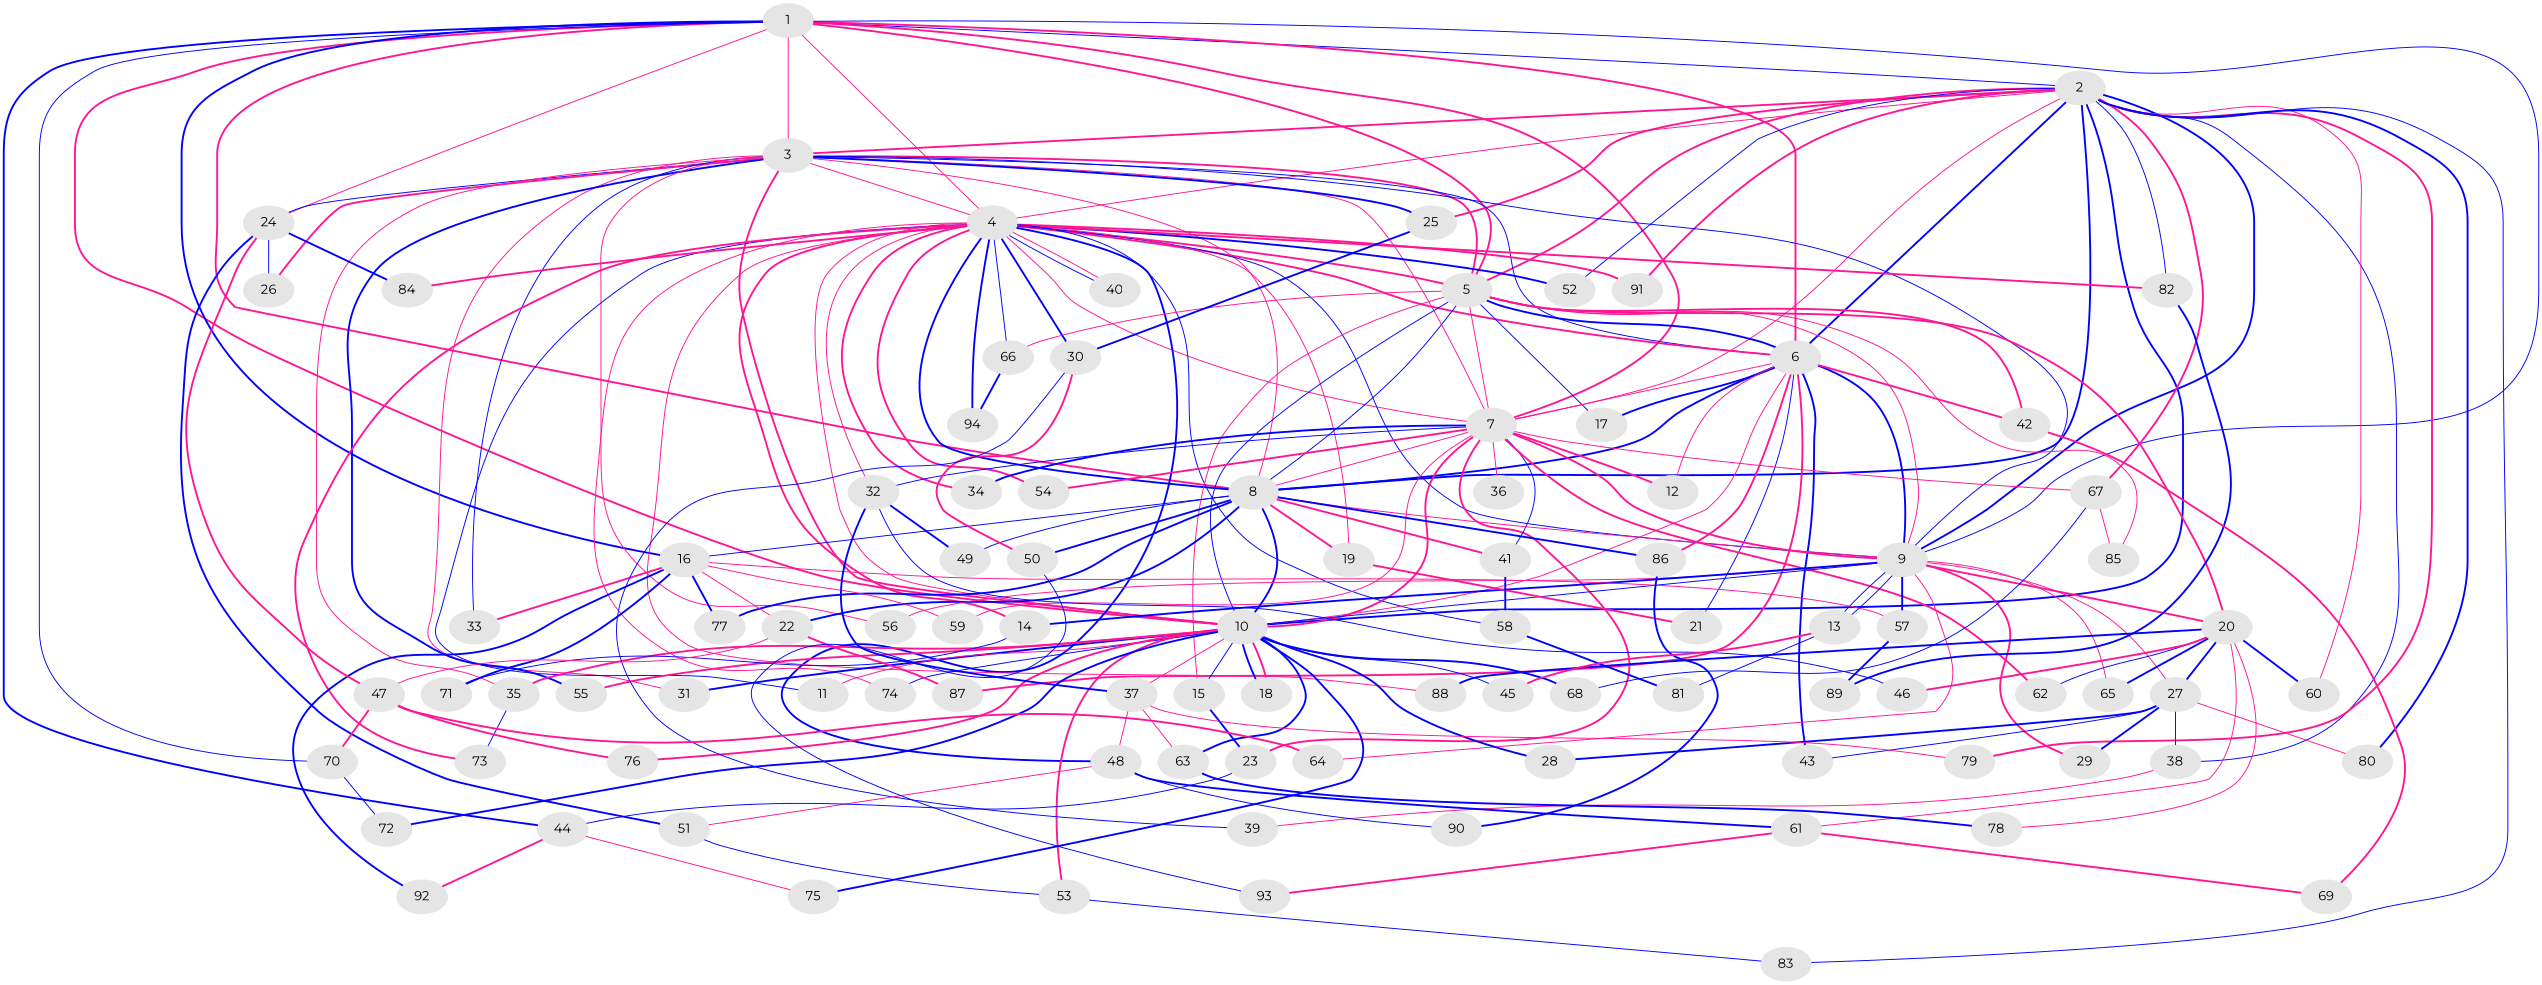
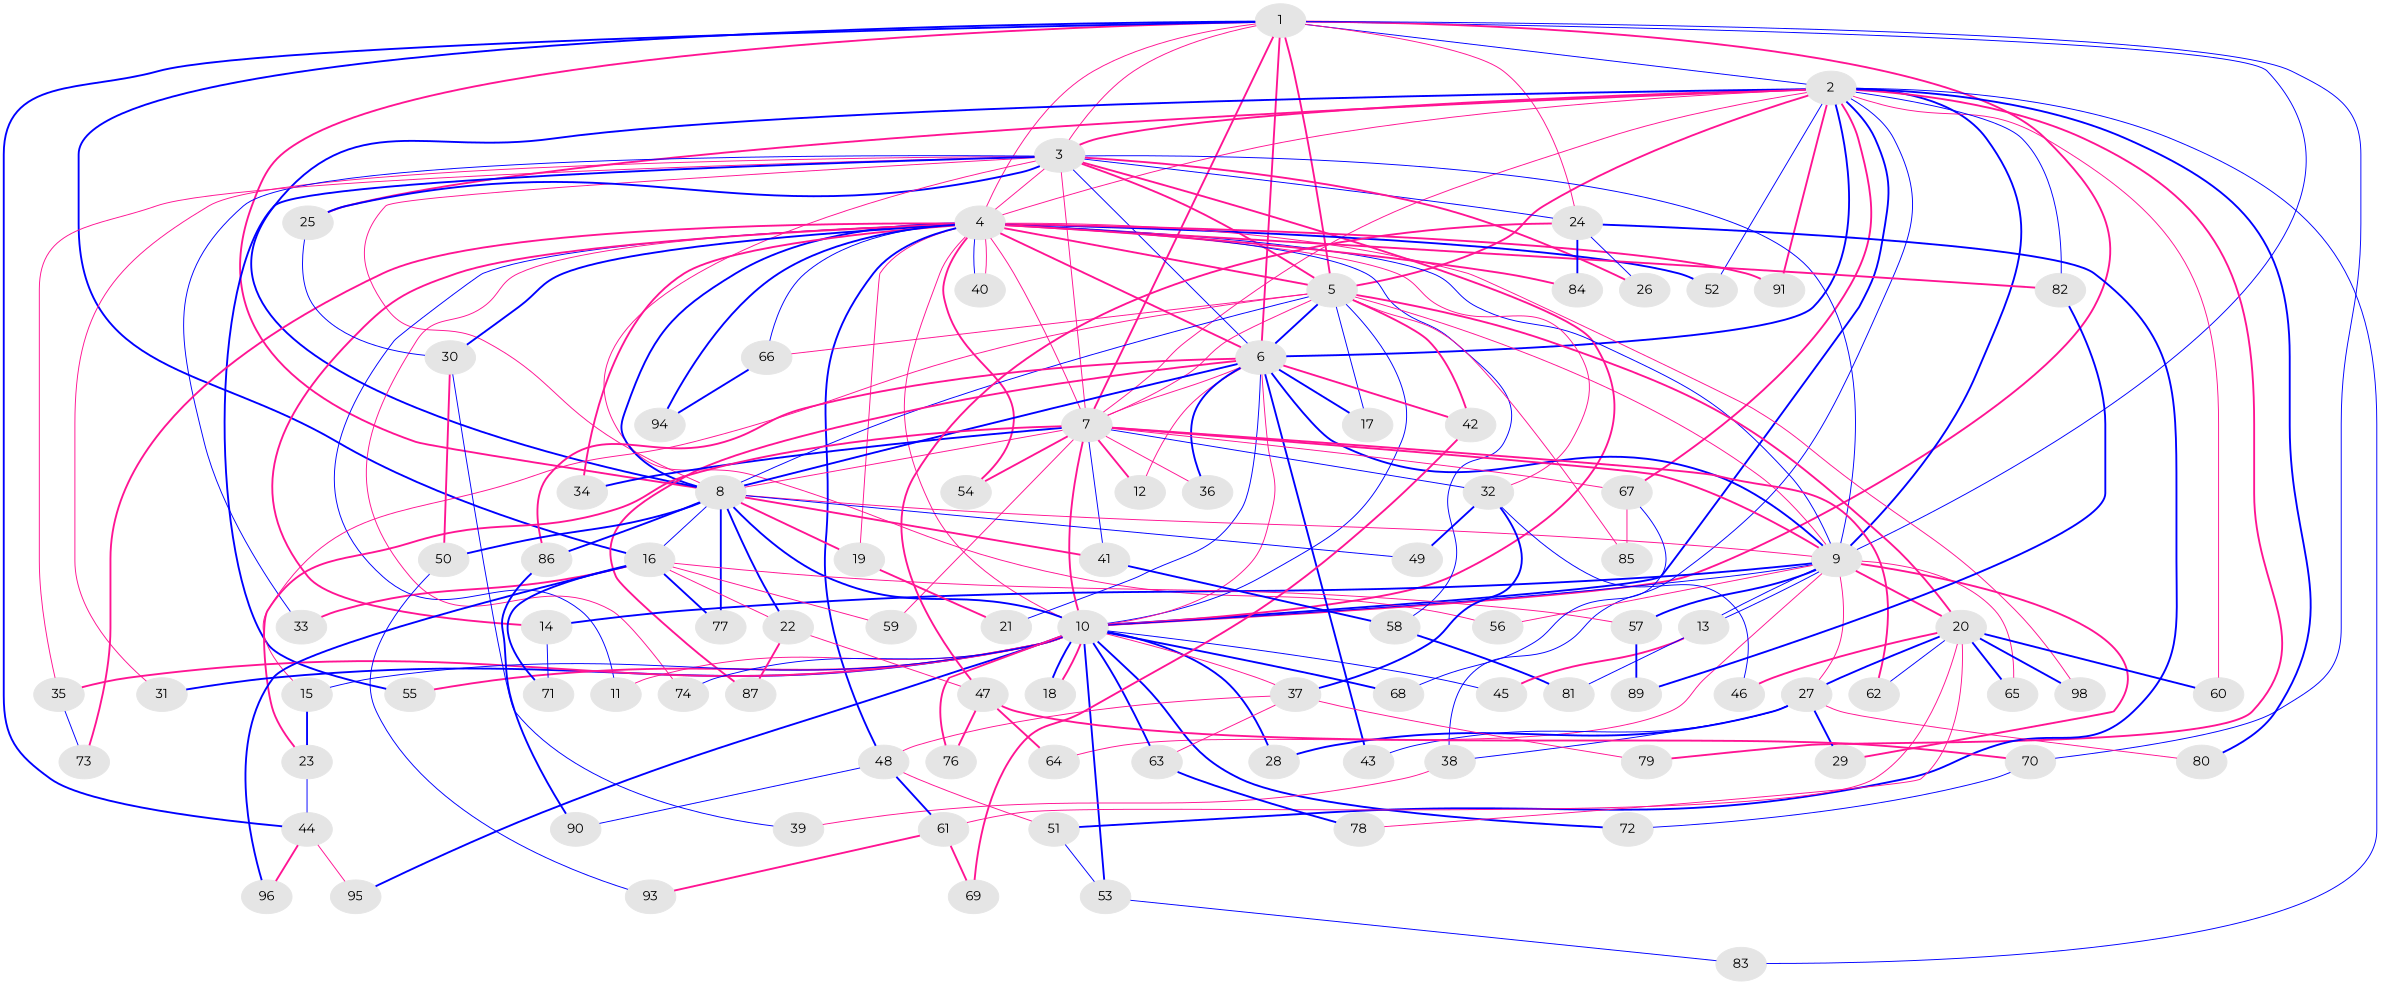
(1253, 290) -> (334, 325)
none -> (1195, 413)
(1441, 695) -> (2080, 695)
(1080, 704) -> (1094, 762)
(422, 897) -> (267, 897)
(813, 897) -> (356, 897)
